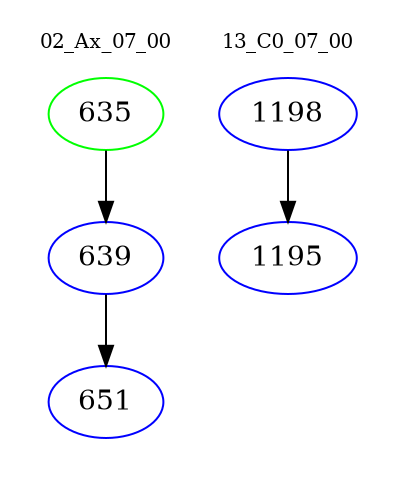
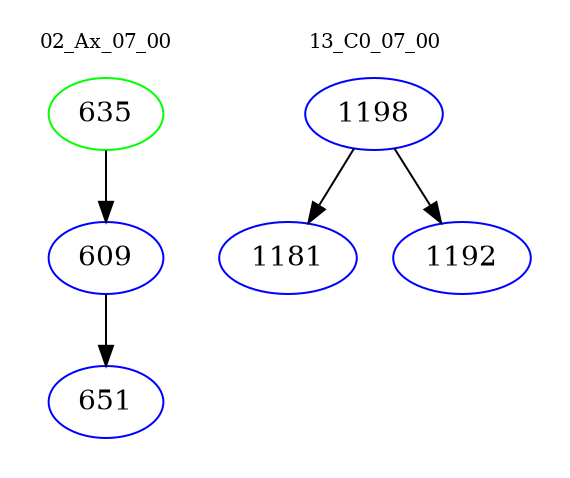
(106, 258) -> (106, 258)
none -> (288, 258)
(288, 258) -> (462, 258)
